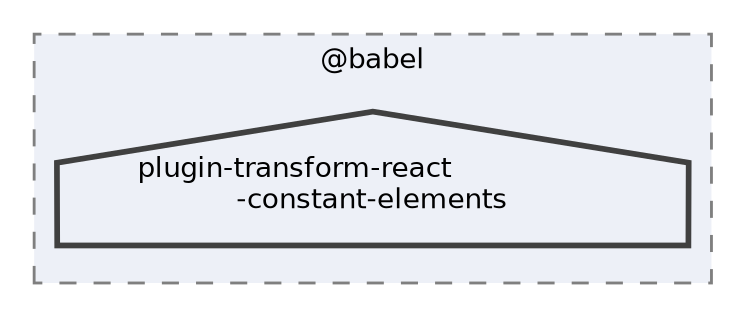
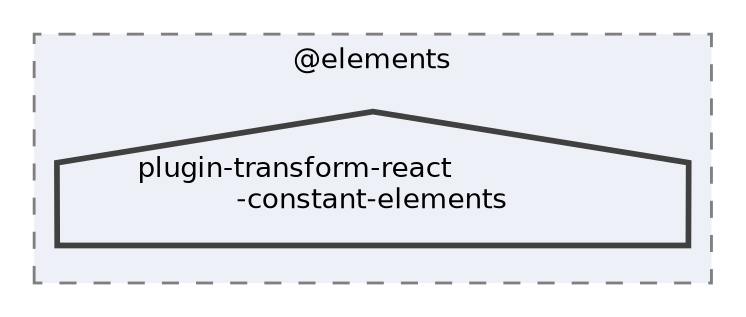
(373, 61) -> (373, 61)
